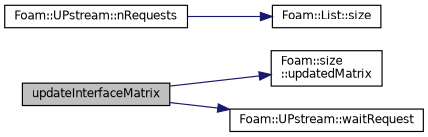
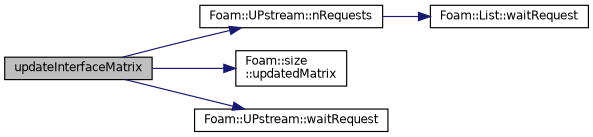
(327, 17) -> (509, 17)
none -> (176, 43)
